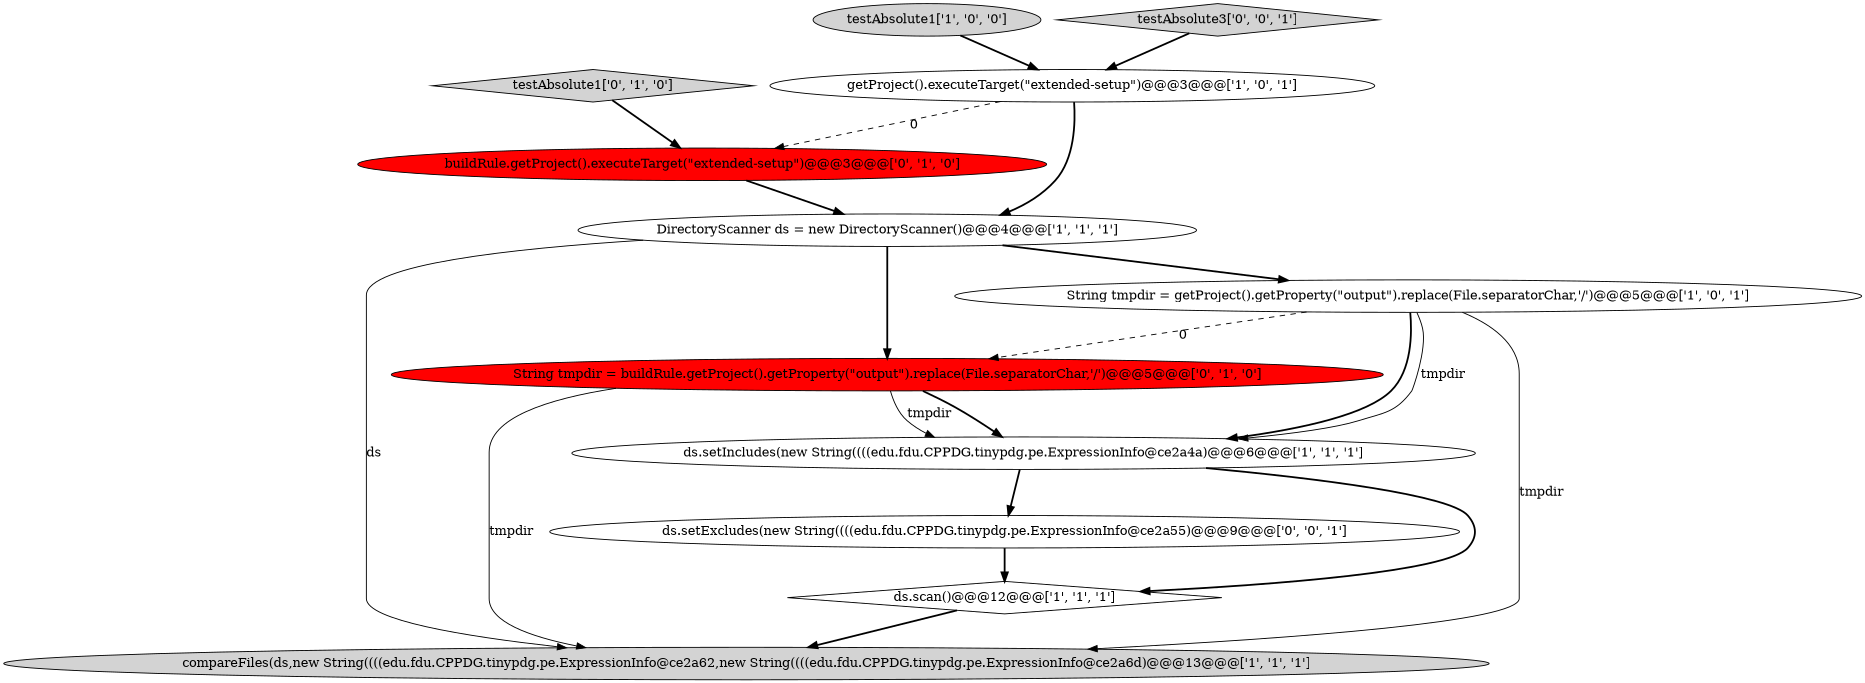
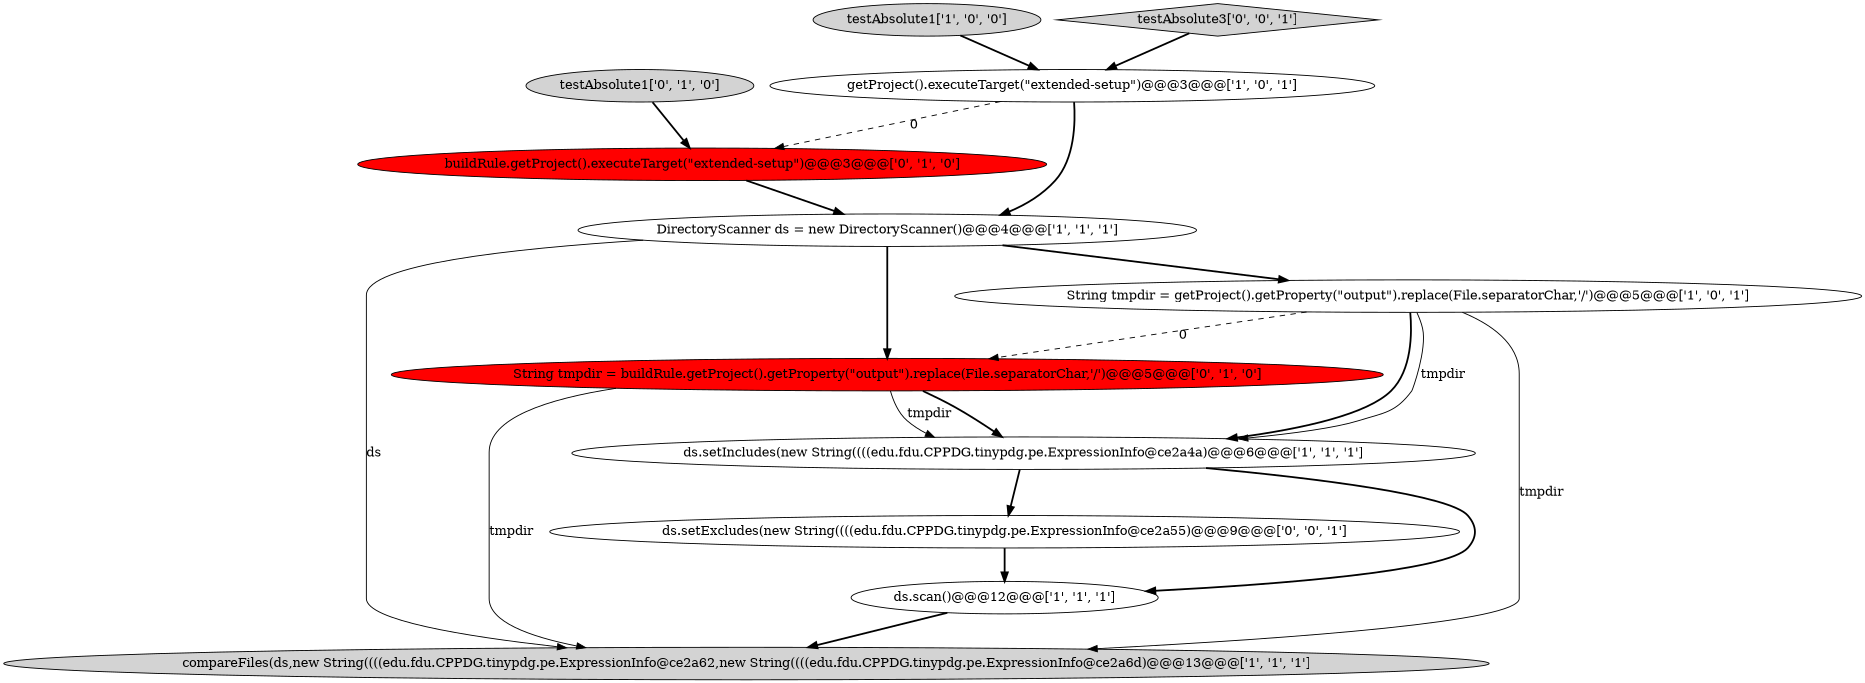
(593, 86) -> (640, 86)
(1005, 598) -> (1005, 598)
